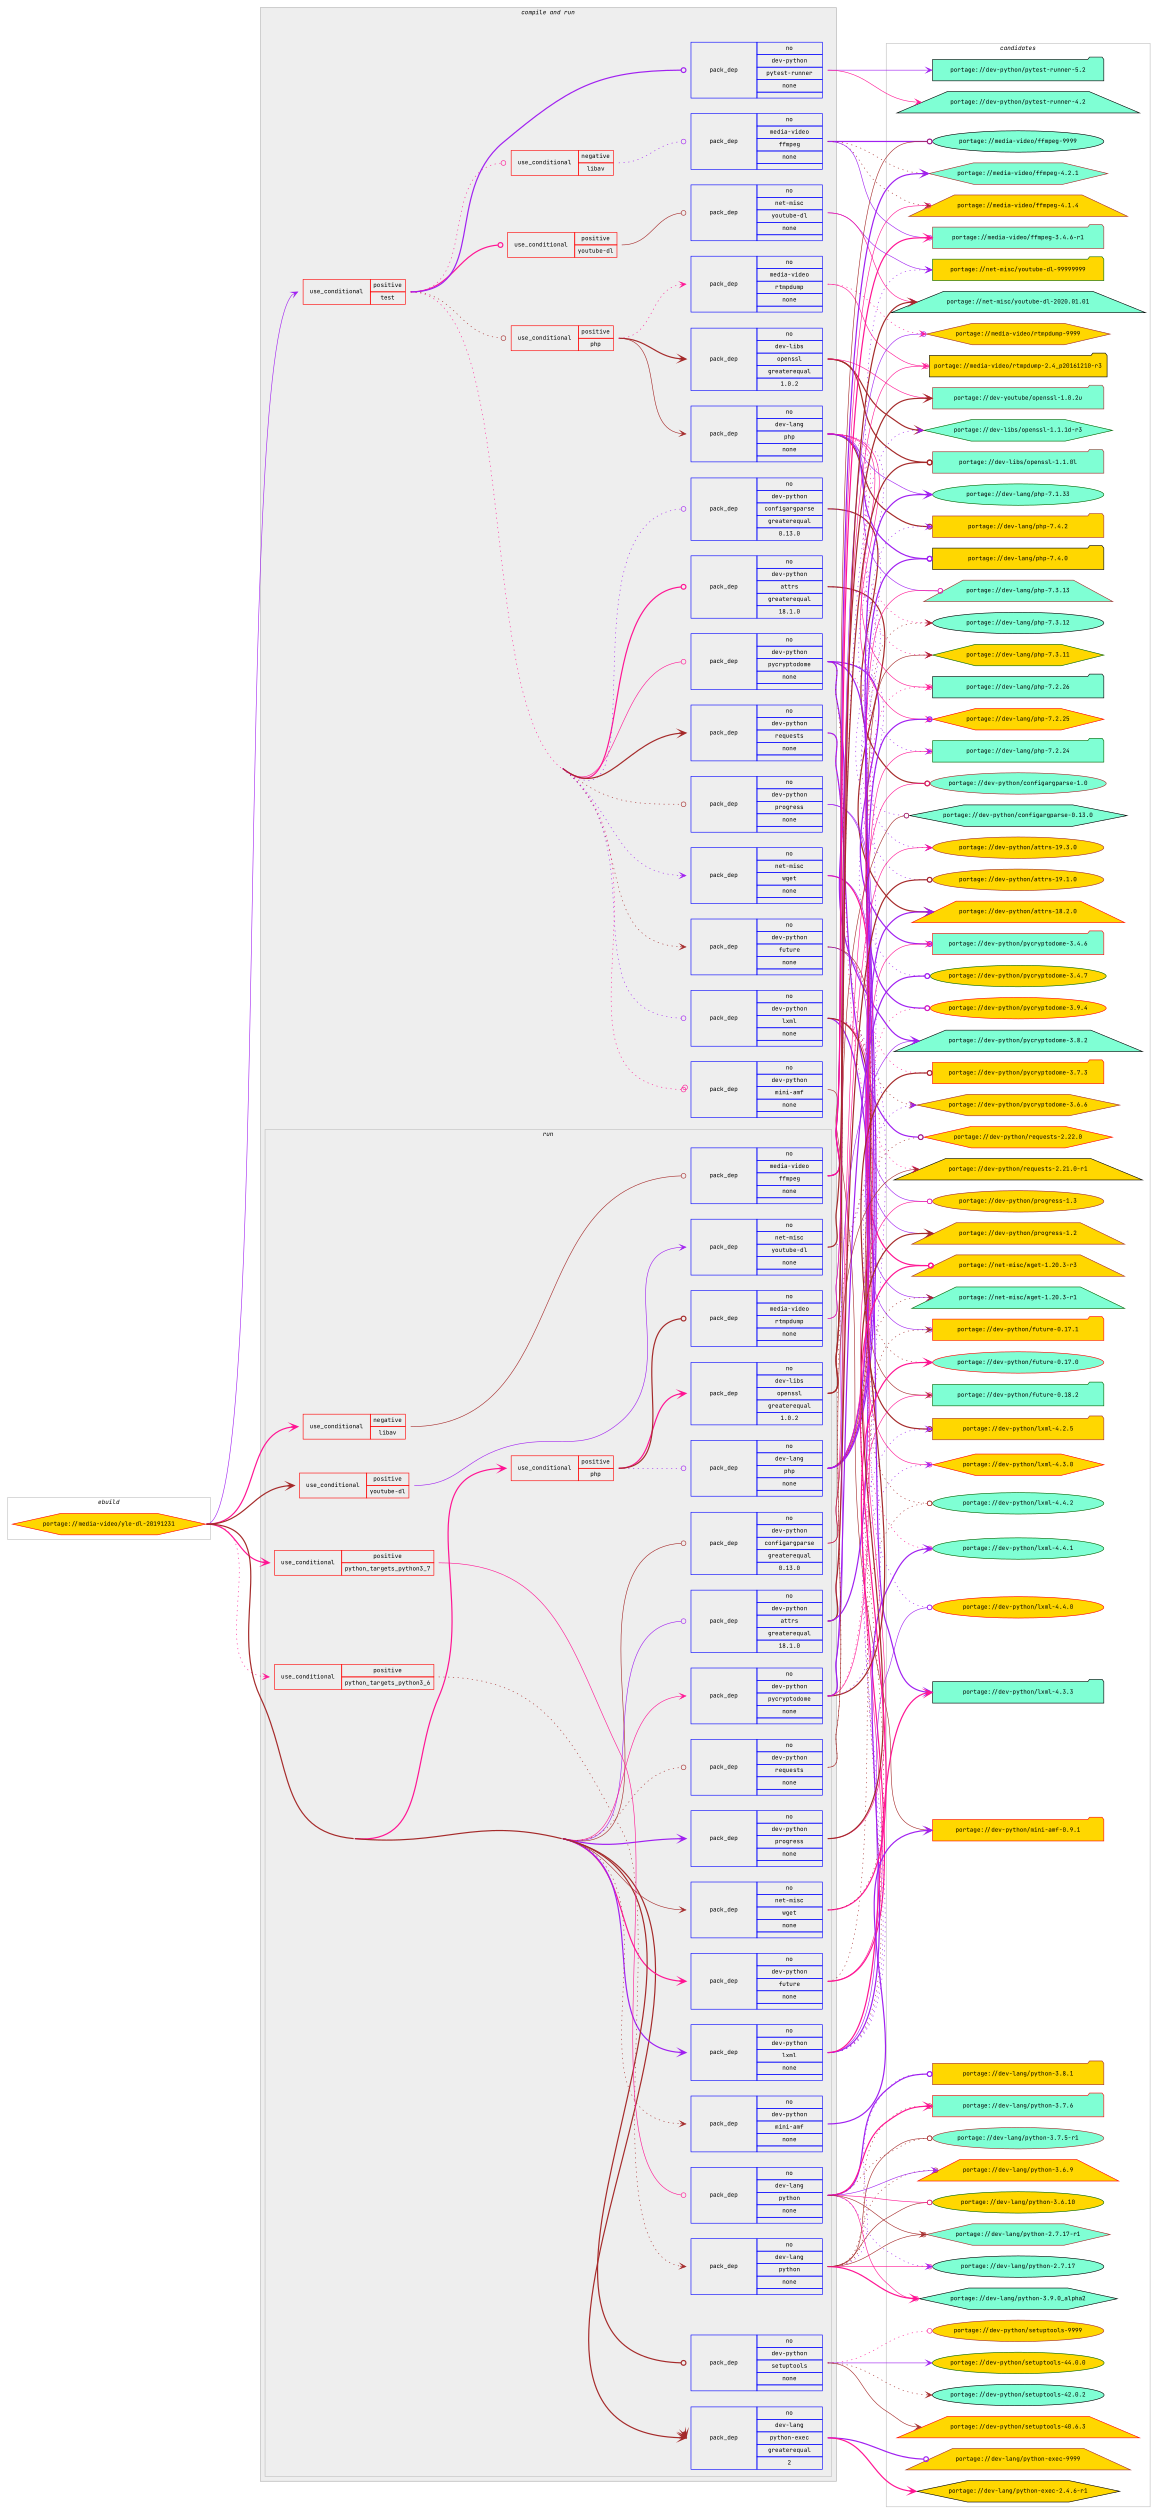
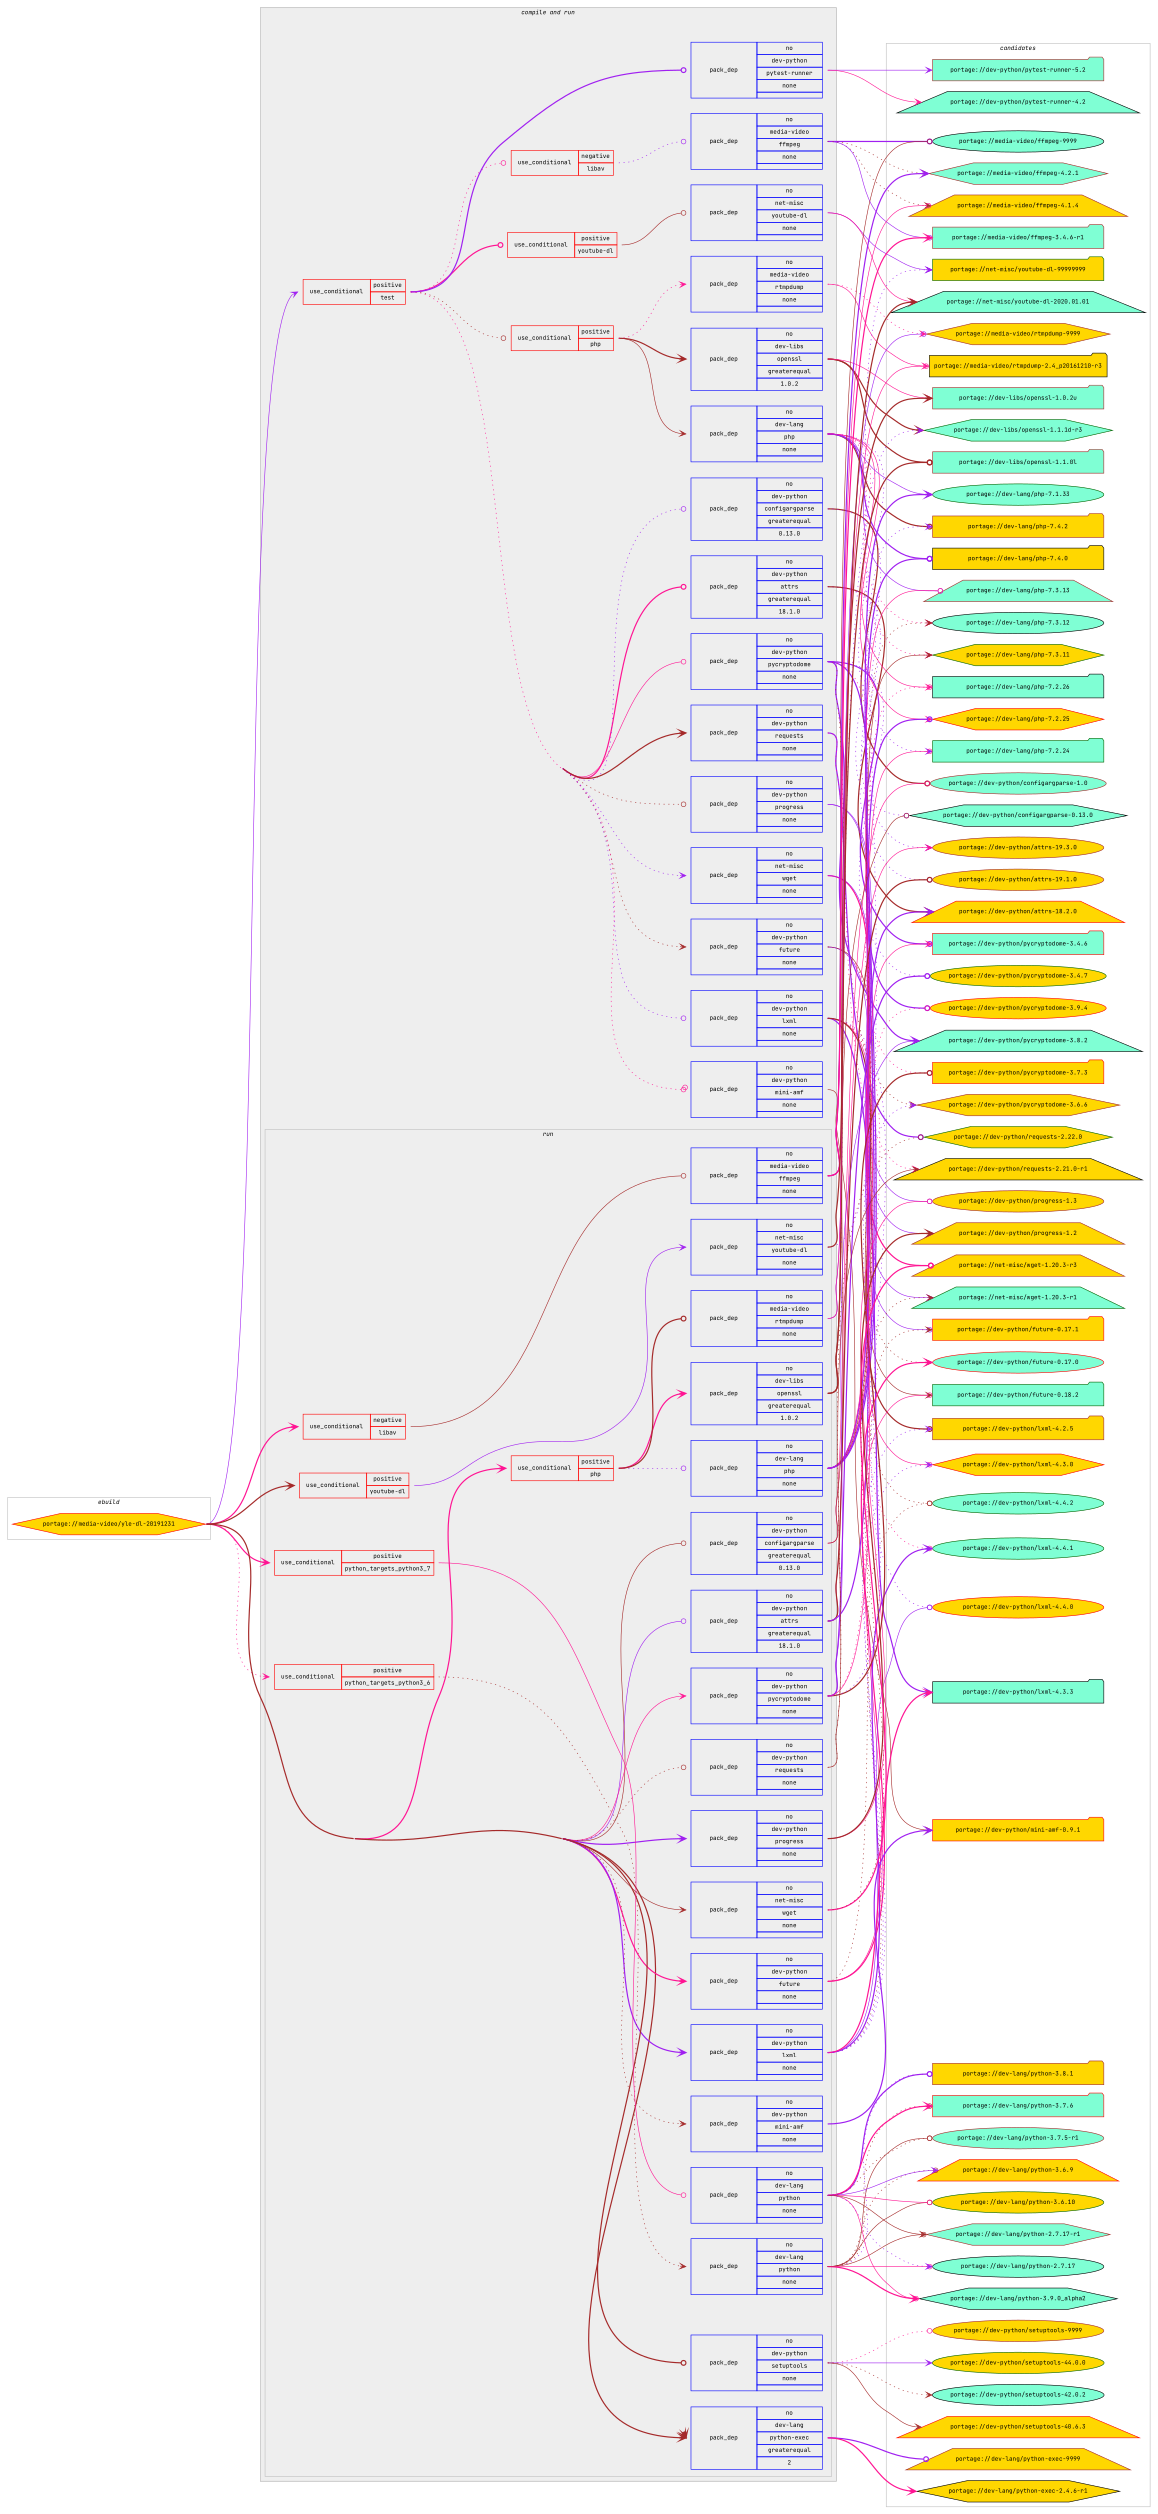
(1018, 70) -> (1018, 70)
(1018, 398) -> (1018, 398)
(1018, 1137) -> (1018, 1137)
